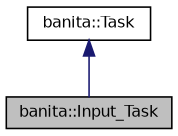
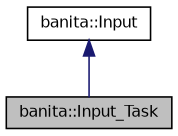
(89, 24) -> (89, 24)
